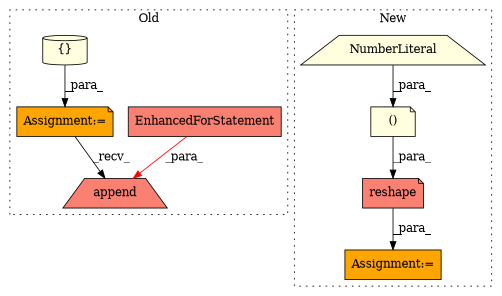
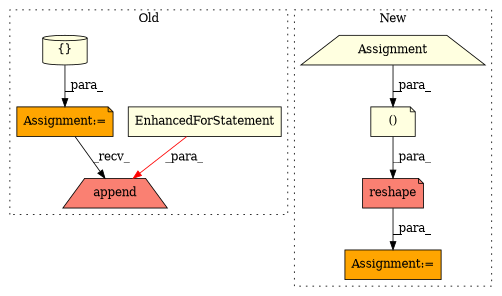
(393, 50) -> (393, 50)
(205, 122) -> (205, 122)
